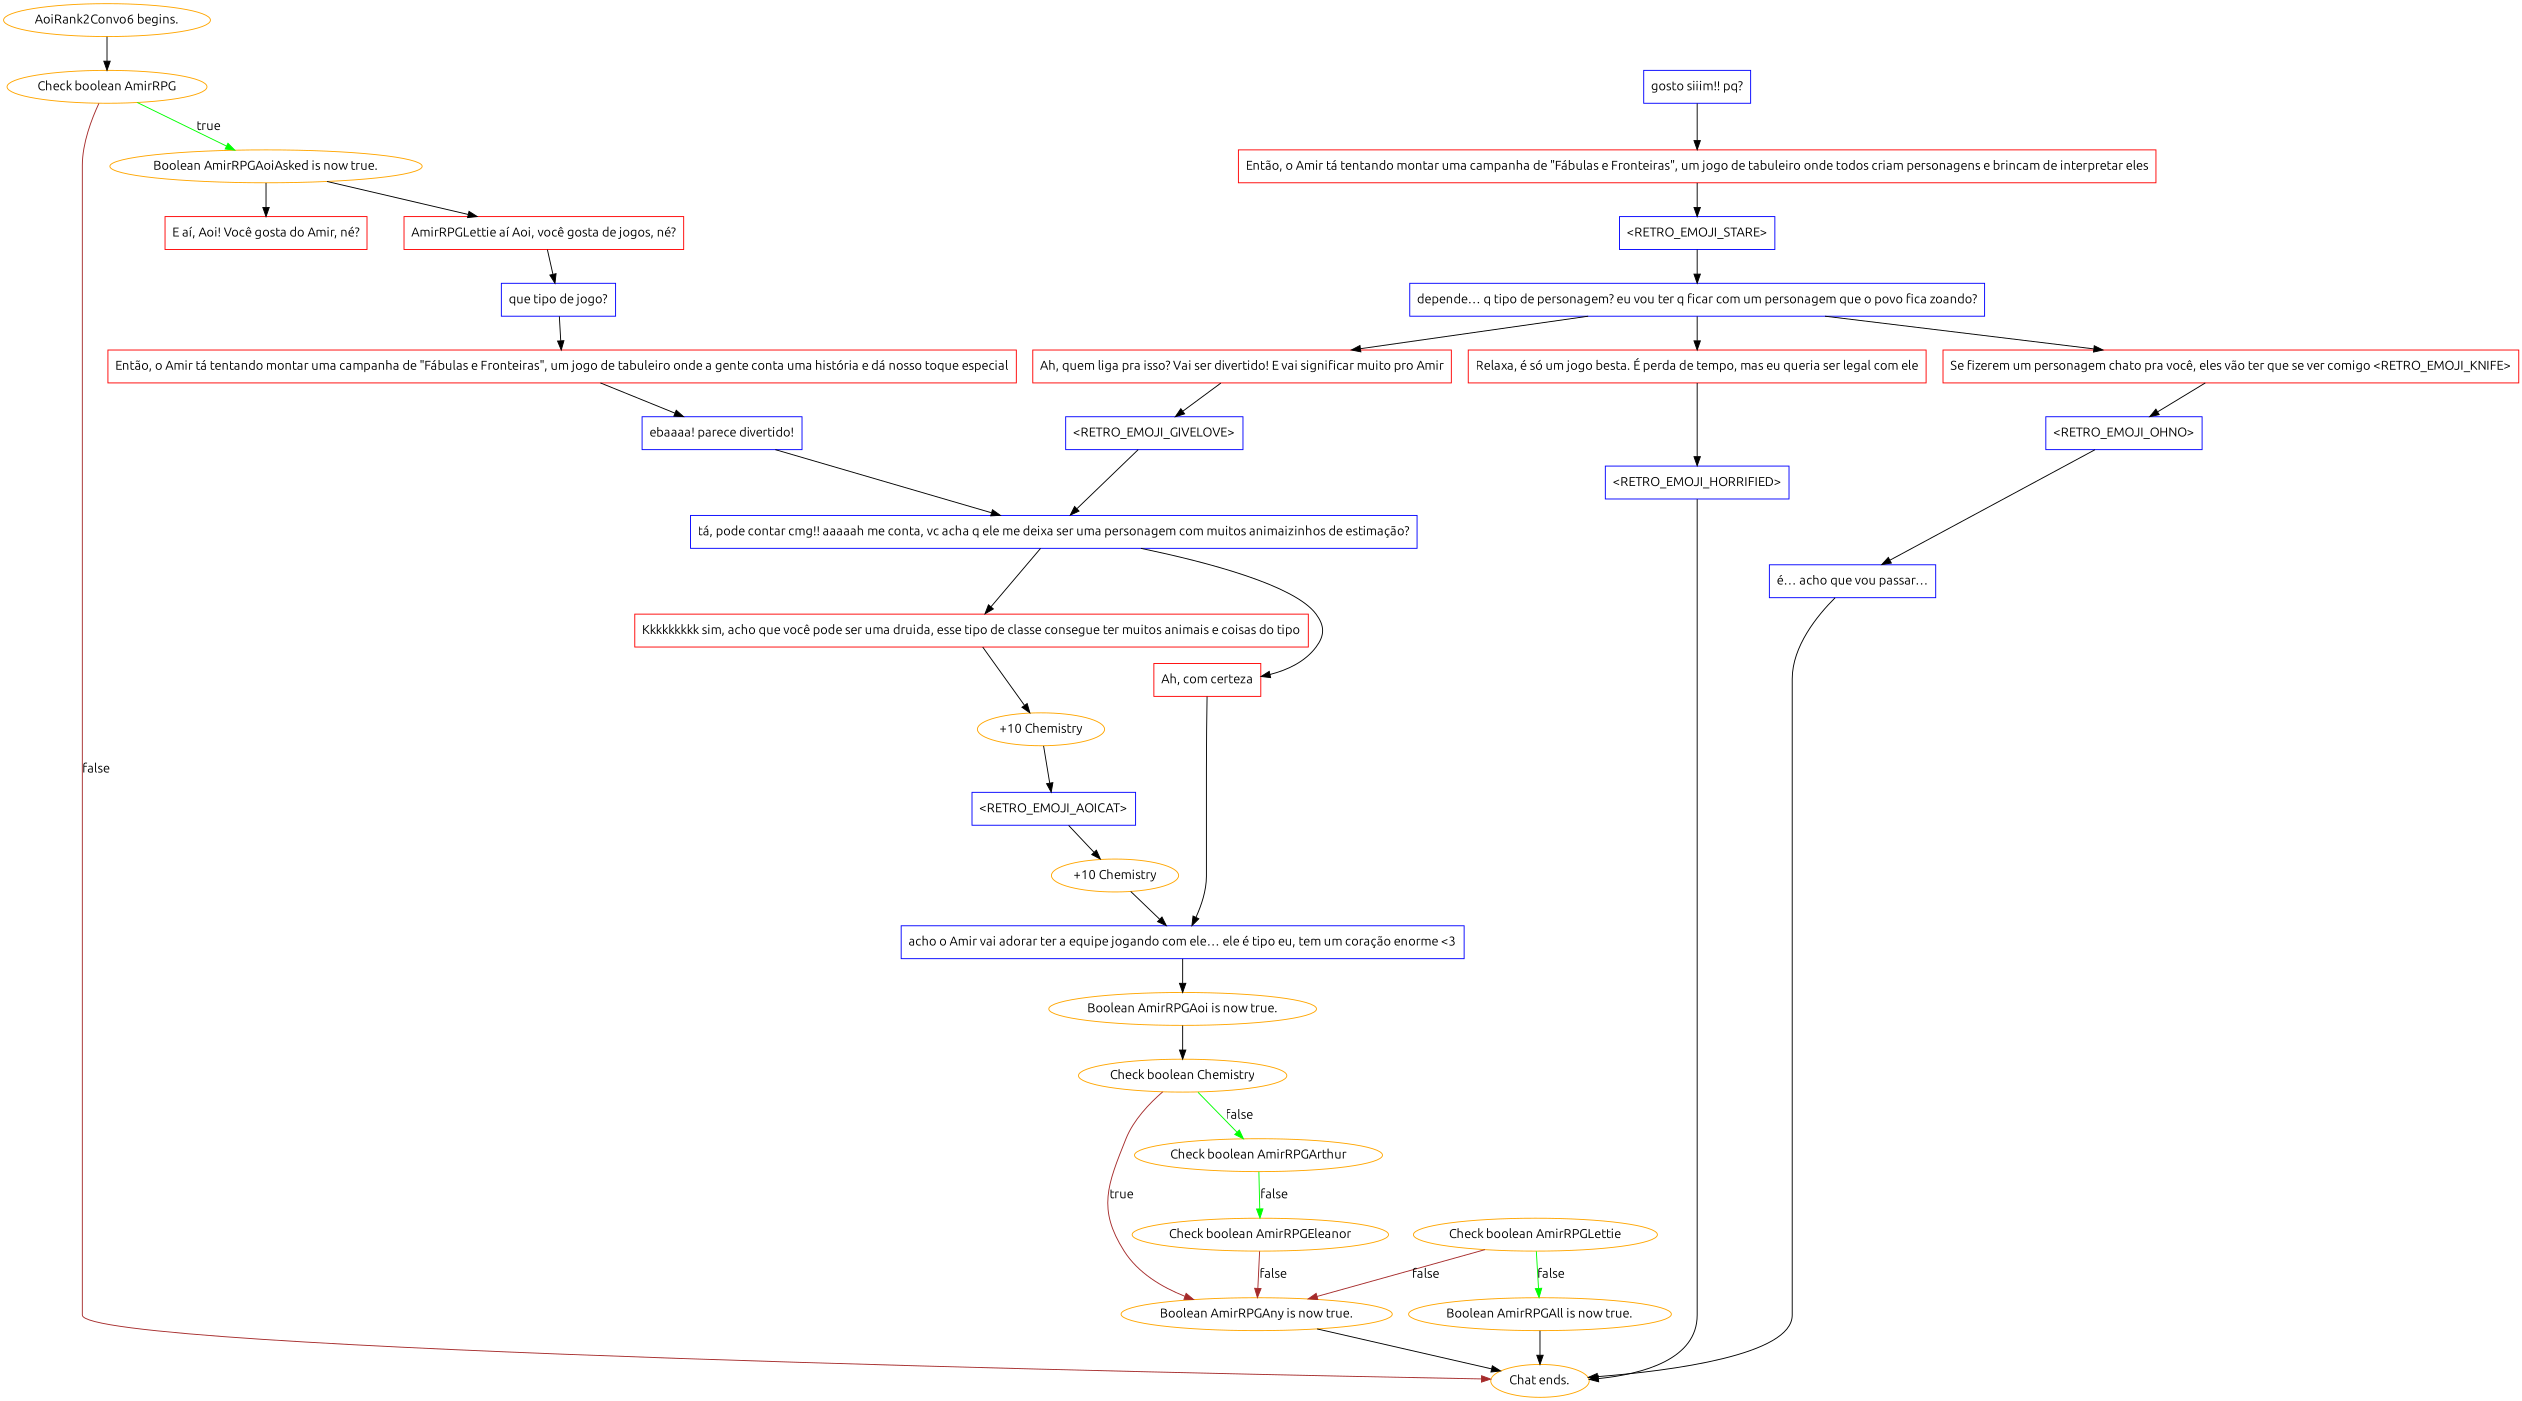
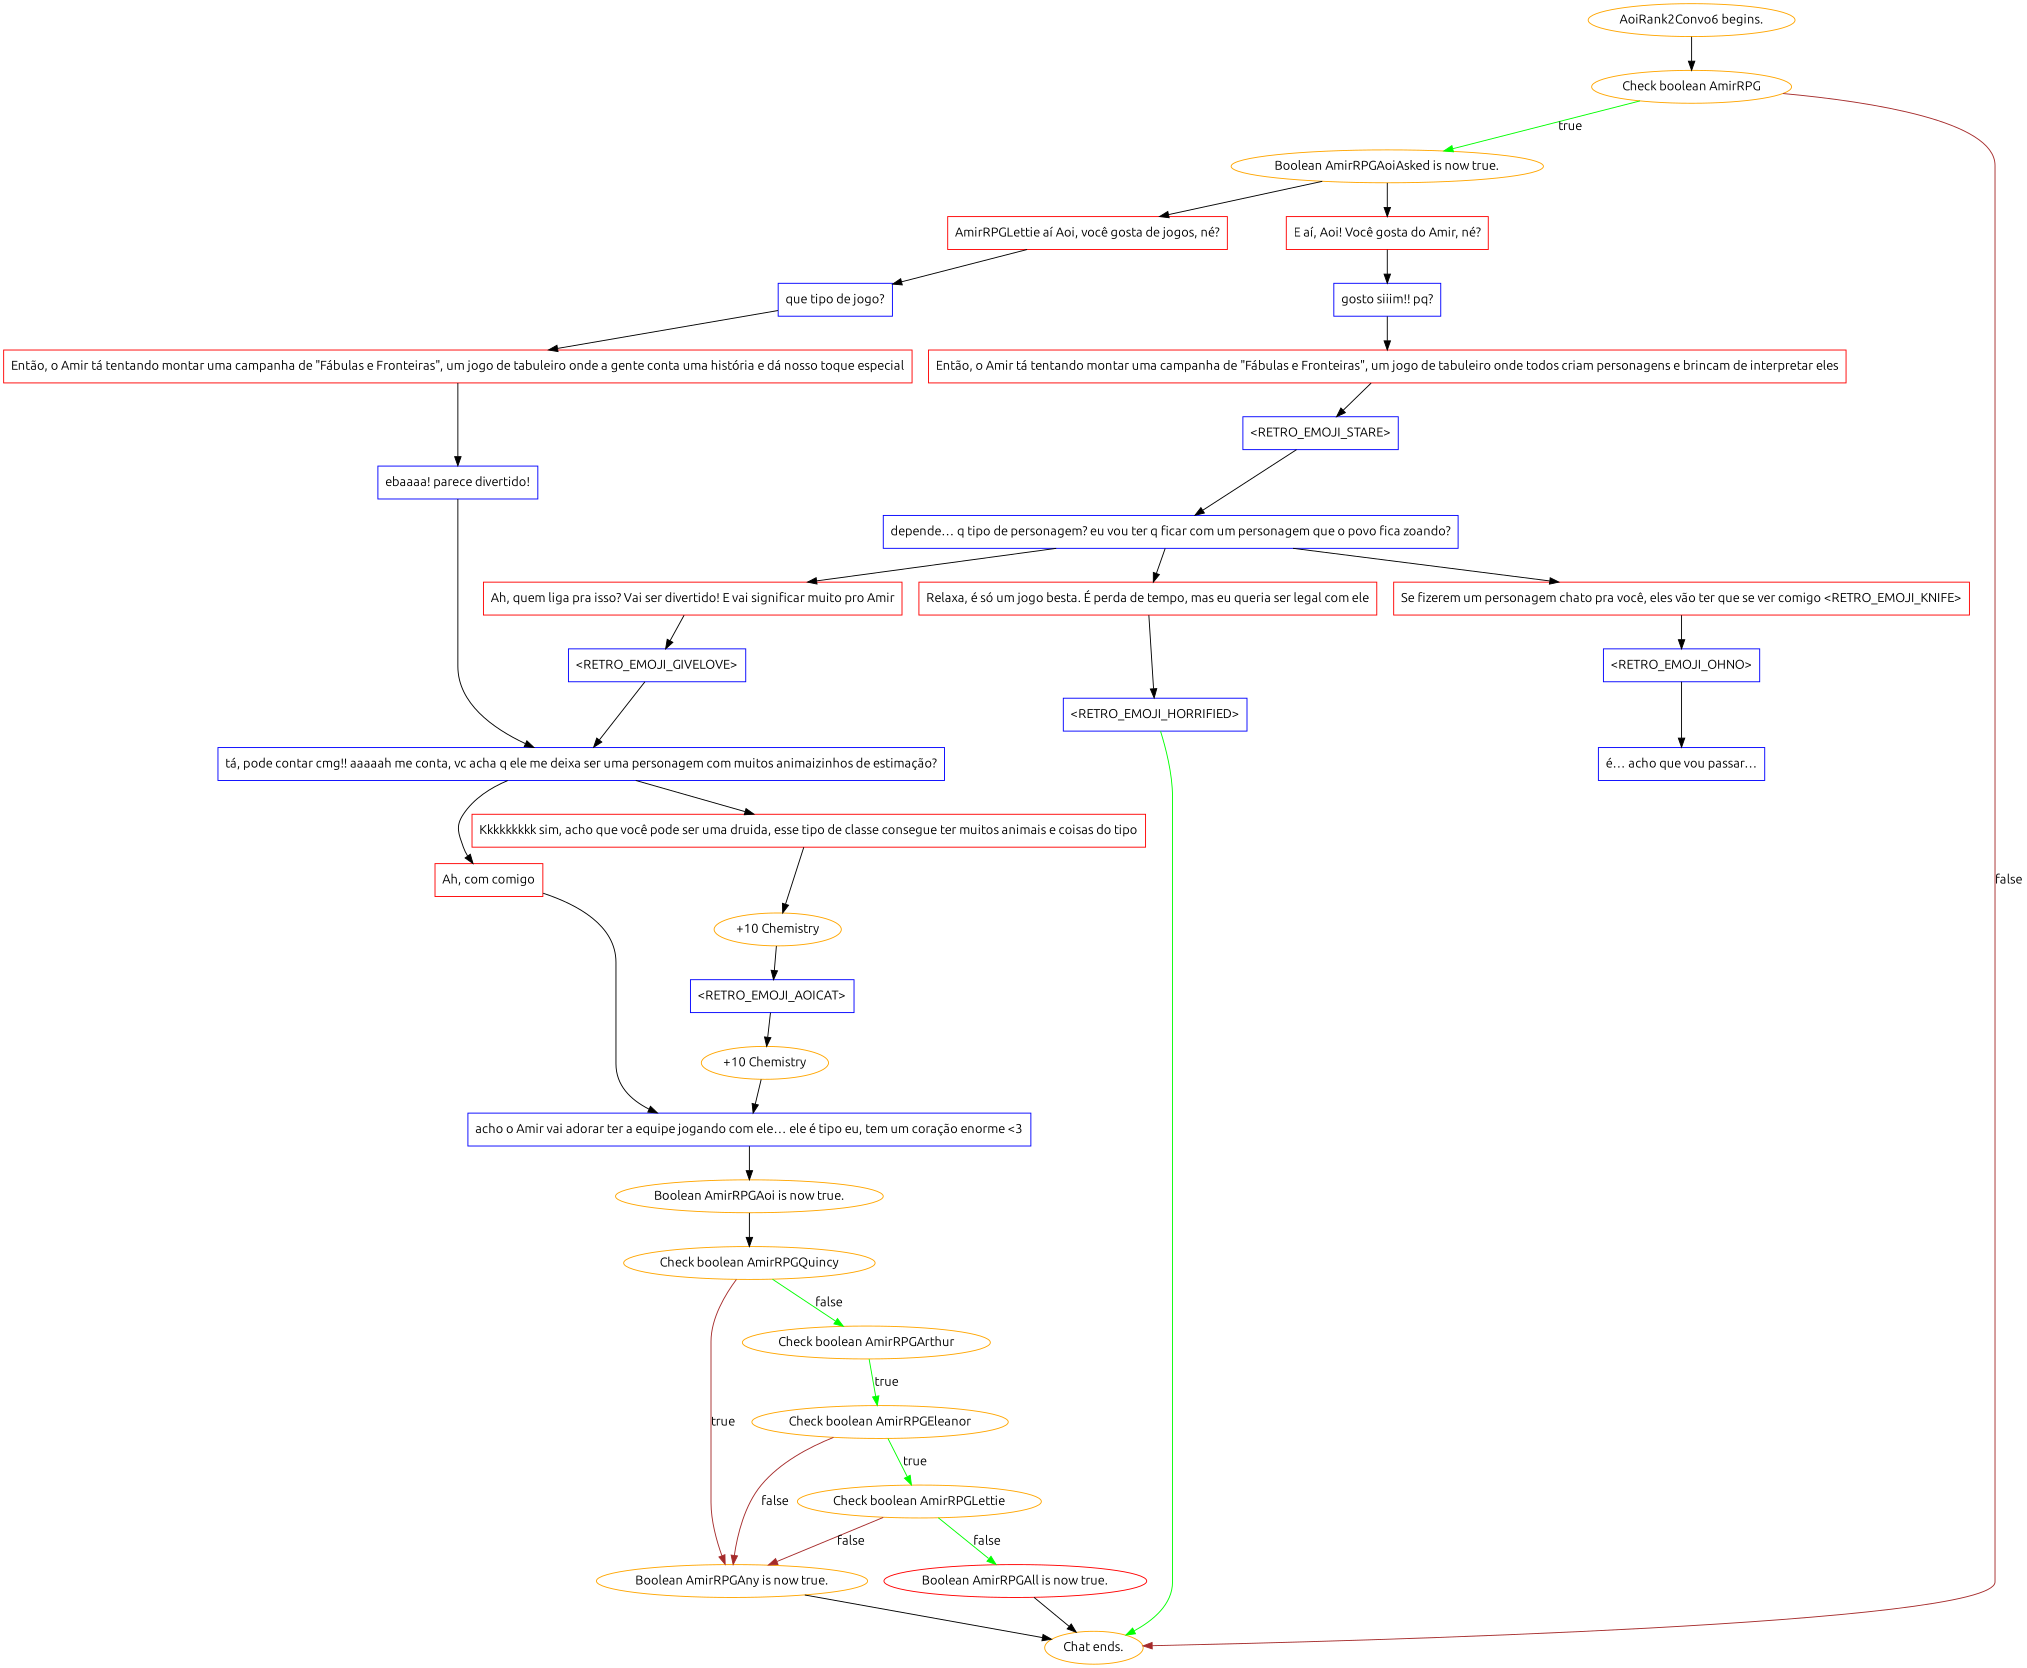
none -> (1387, 262)
(1207, 680) -> (489, 880)
(1697, 971) -> (1173, 1189)
(1792, 1057) -> none
(1183, 1076) -> (749, 1263)
(1275, 1195) -> (887, 1382)
(1540, 1314) -> (1015, 1581)
none -> (898, 1458)
